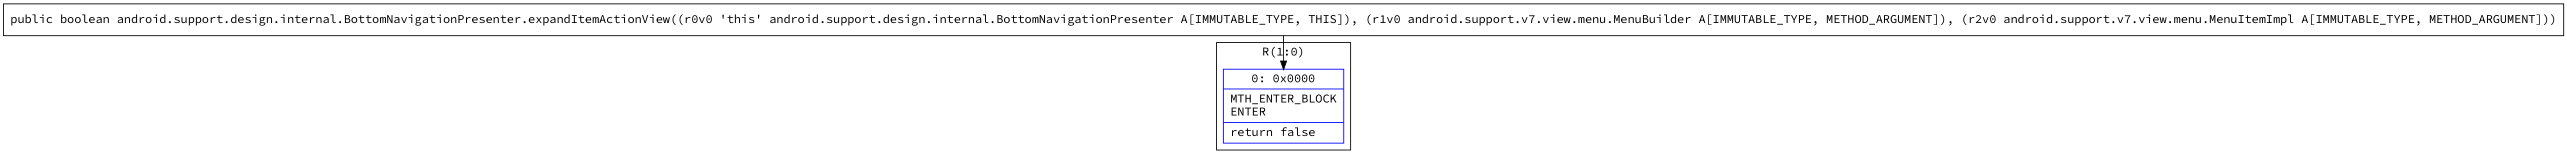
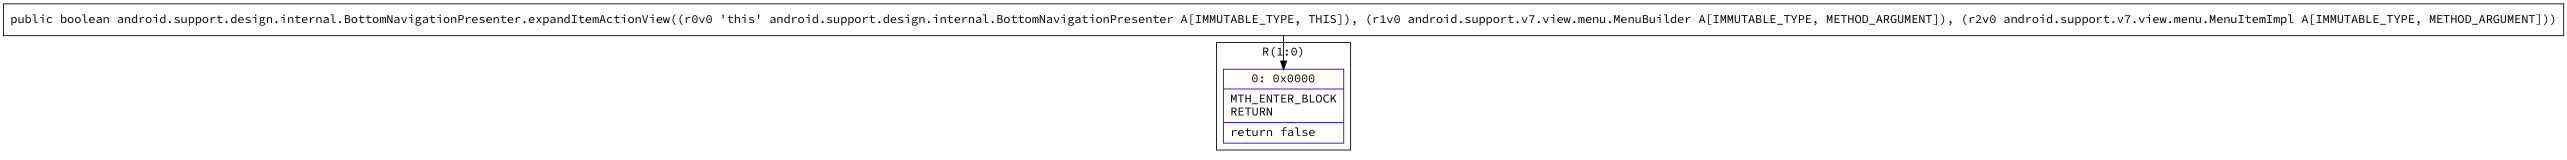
(1248, 112) -> (1252, 112)
